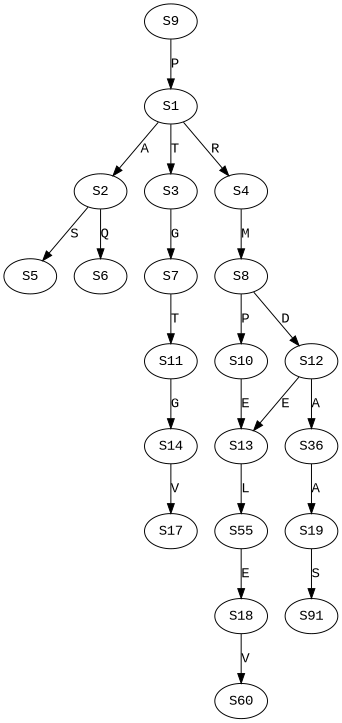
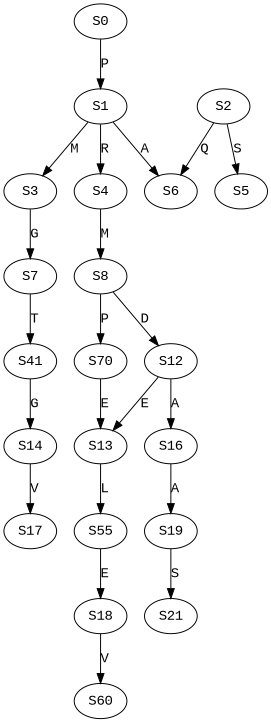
(171, 21) -> (101, 21)
(139, 145) -> (133, 145)
(175, 149) -> (75, 149)
(171, 361) -> (30, 361)
(241, 361) -> (101, 361)
(311, 446) -> (171, 446)
(311, 616) -> (171, 616)
